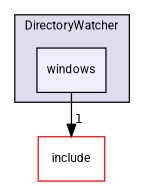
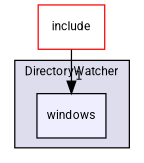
(71, 110) -> (71, 68)
